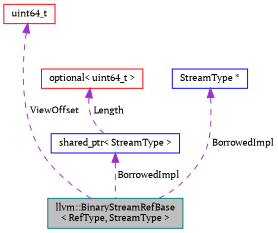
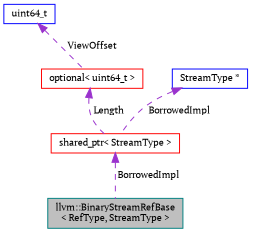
(29, 14) -> (29, 14)
(31, 128) -> (64, 50)
(115, 143) -> (115, 143)
(202, 158) -> (143, 108)
